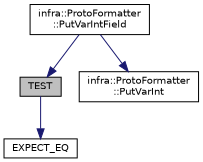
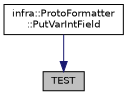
(139, 87) -> none
(41, 148) -> none
